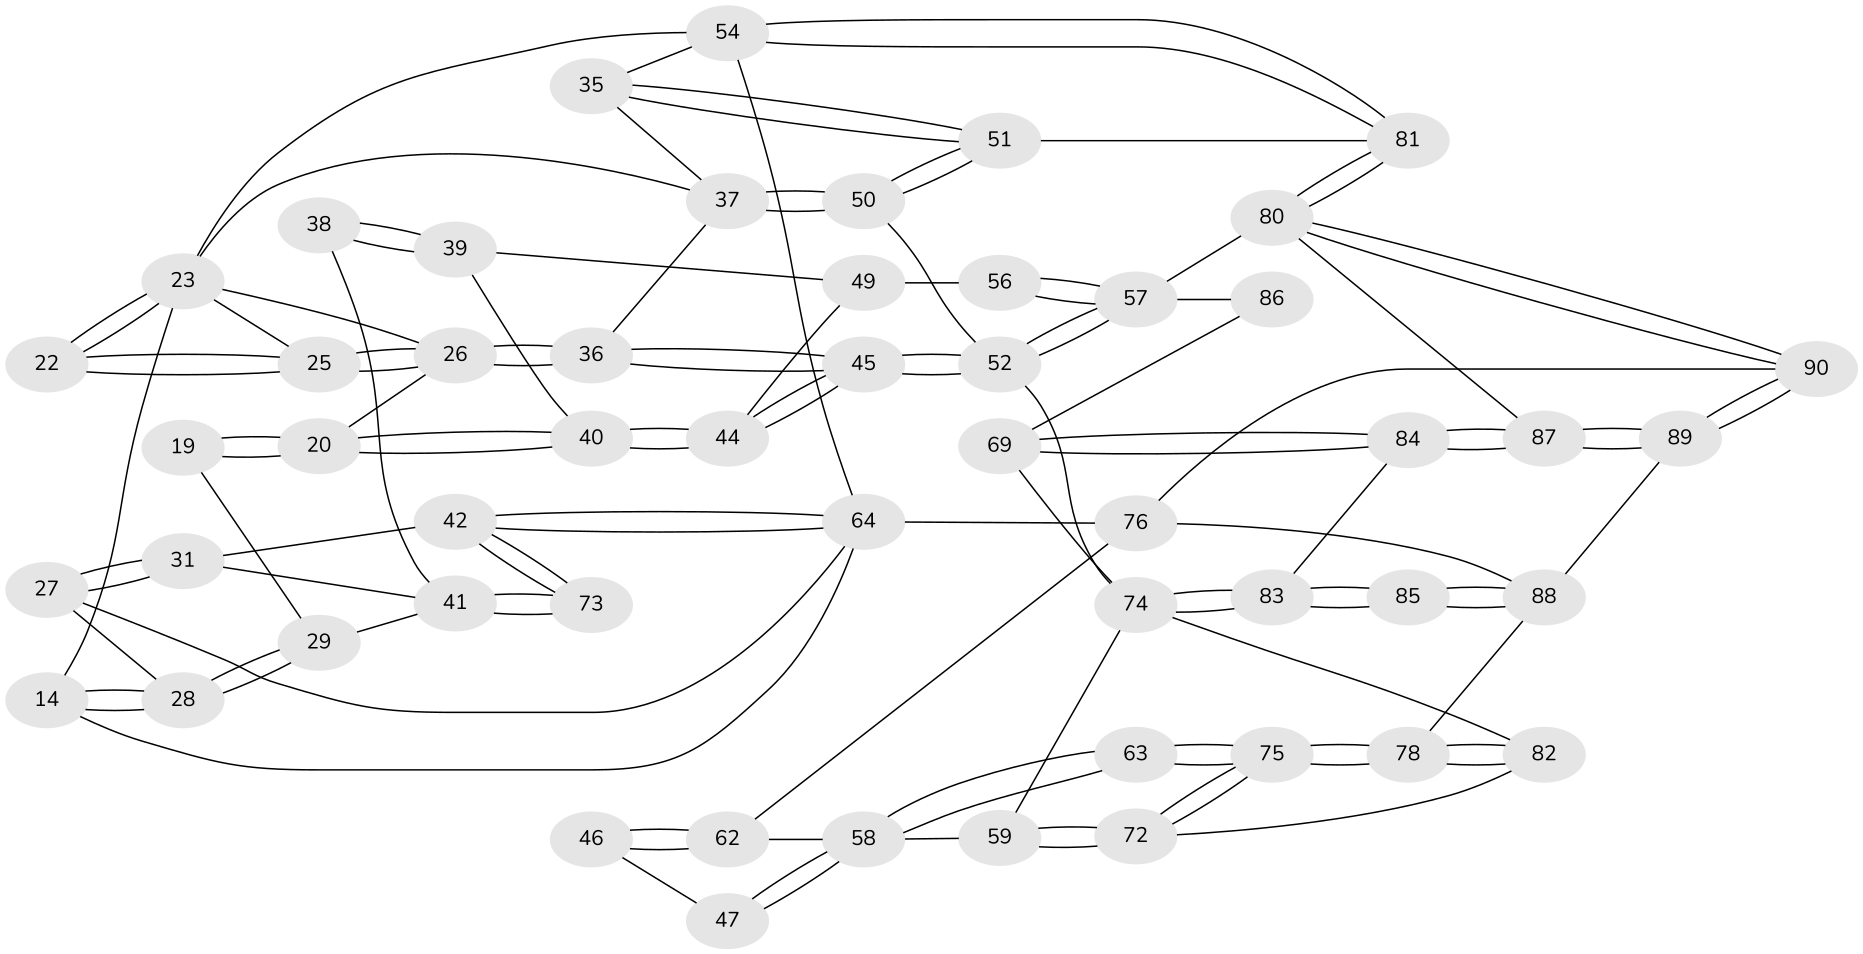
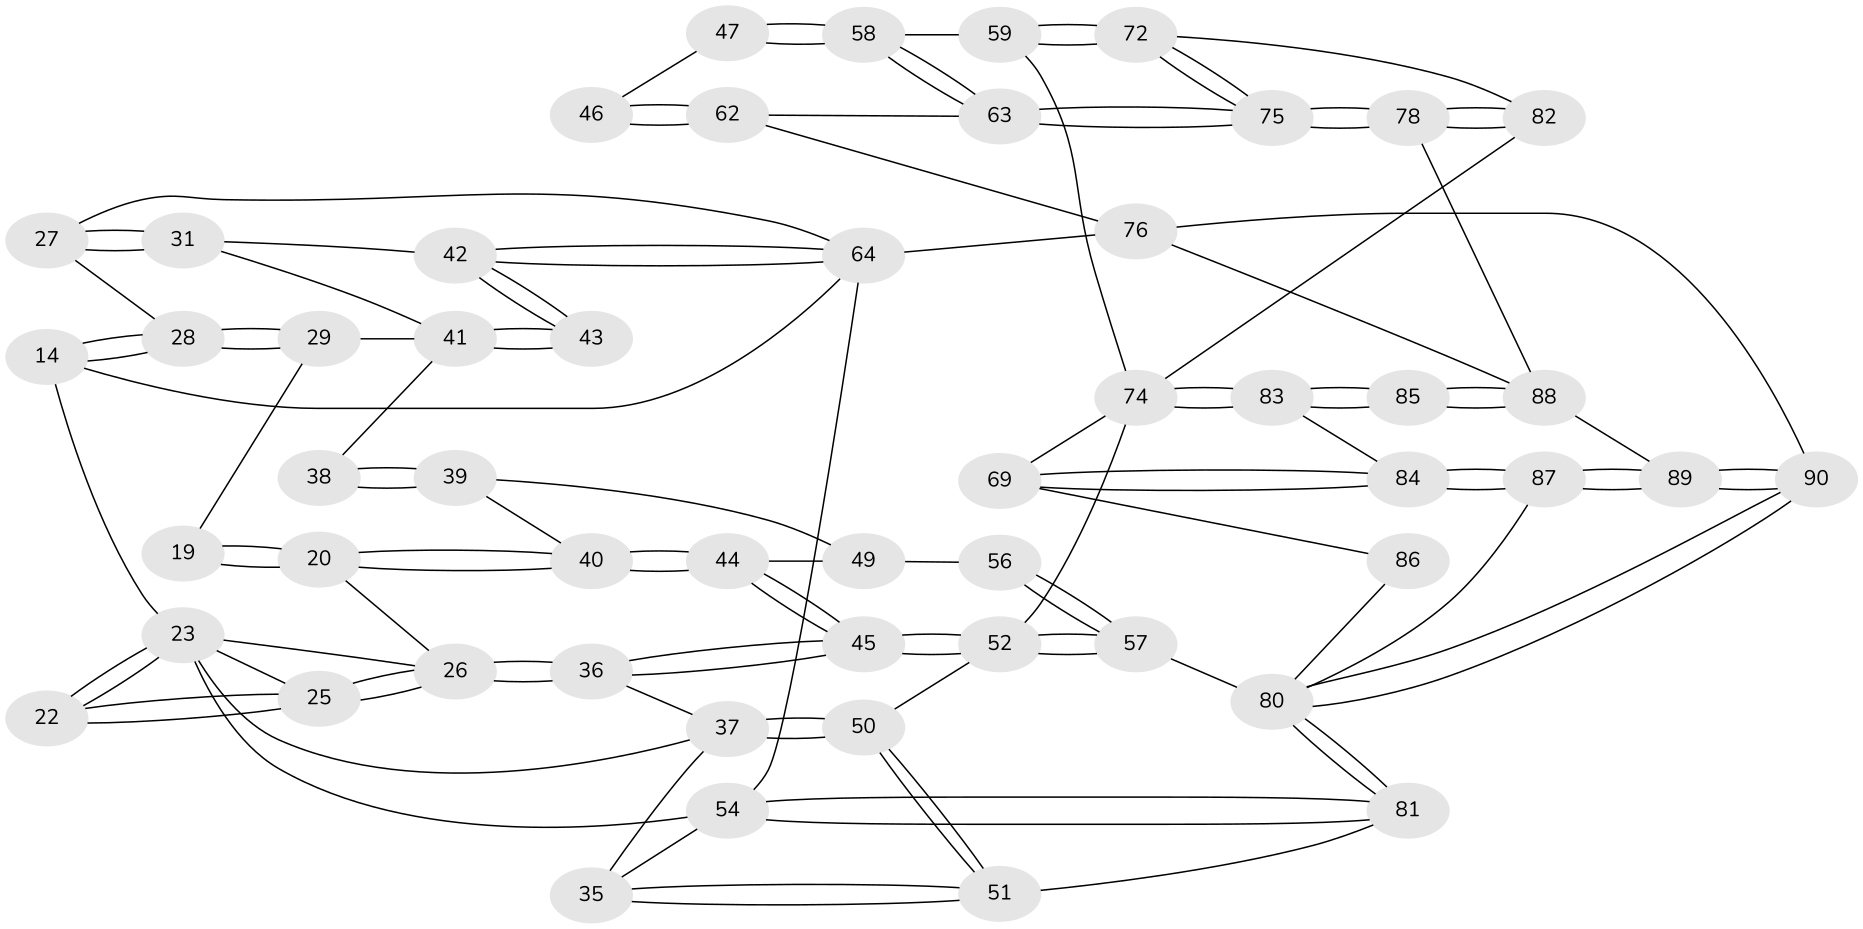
(1204, 299) -> (1340, 632)
(591, 605) -> (591, 339)
(796, 839) -> (864, 116)
